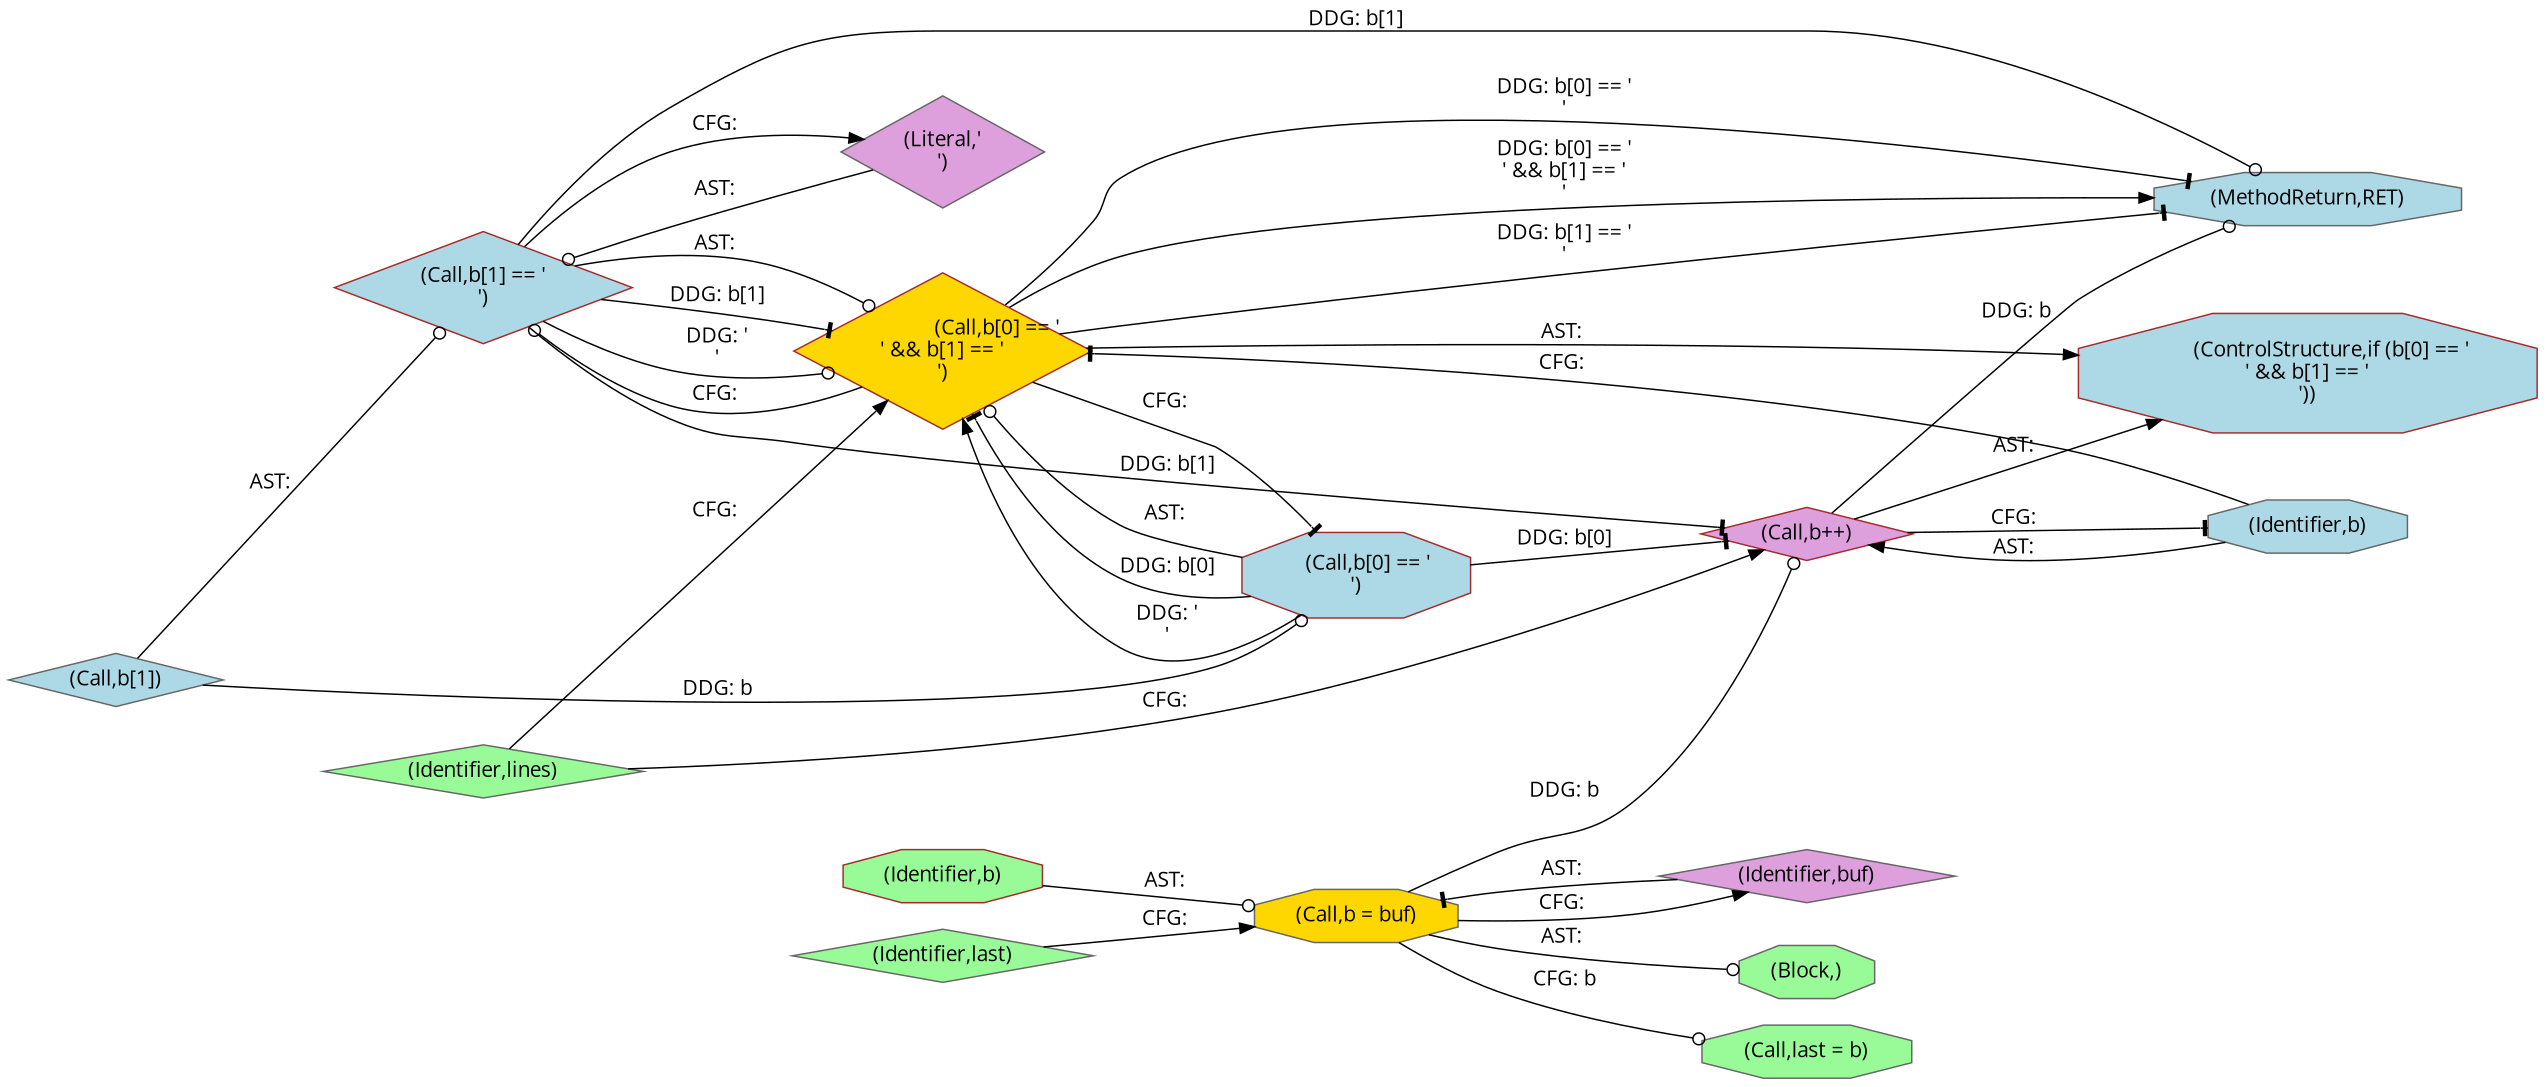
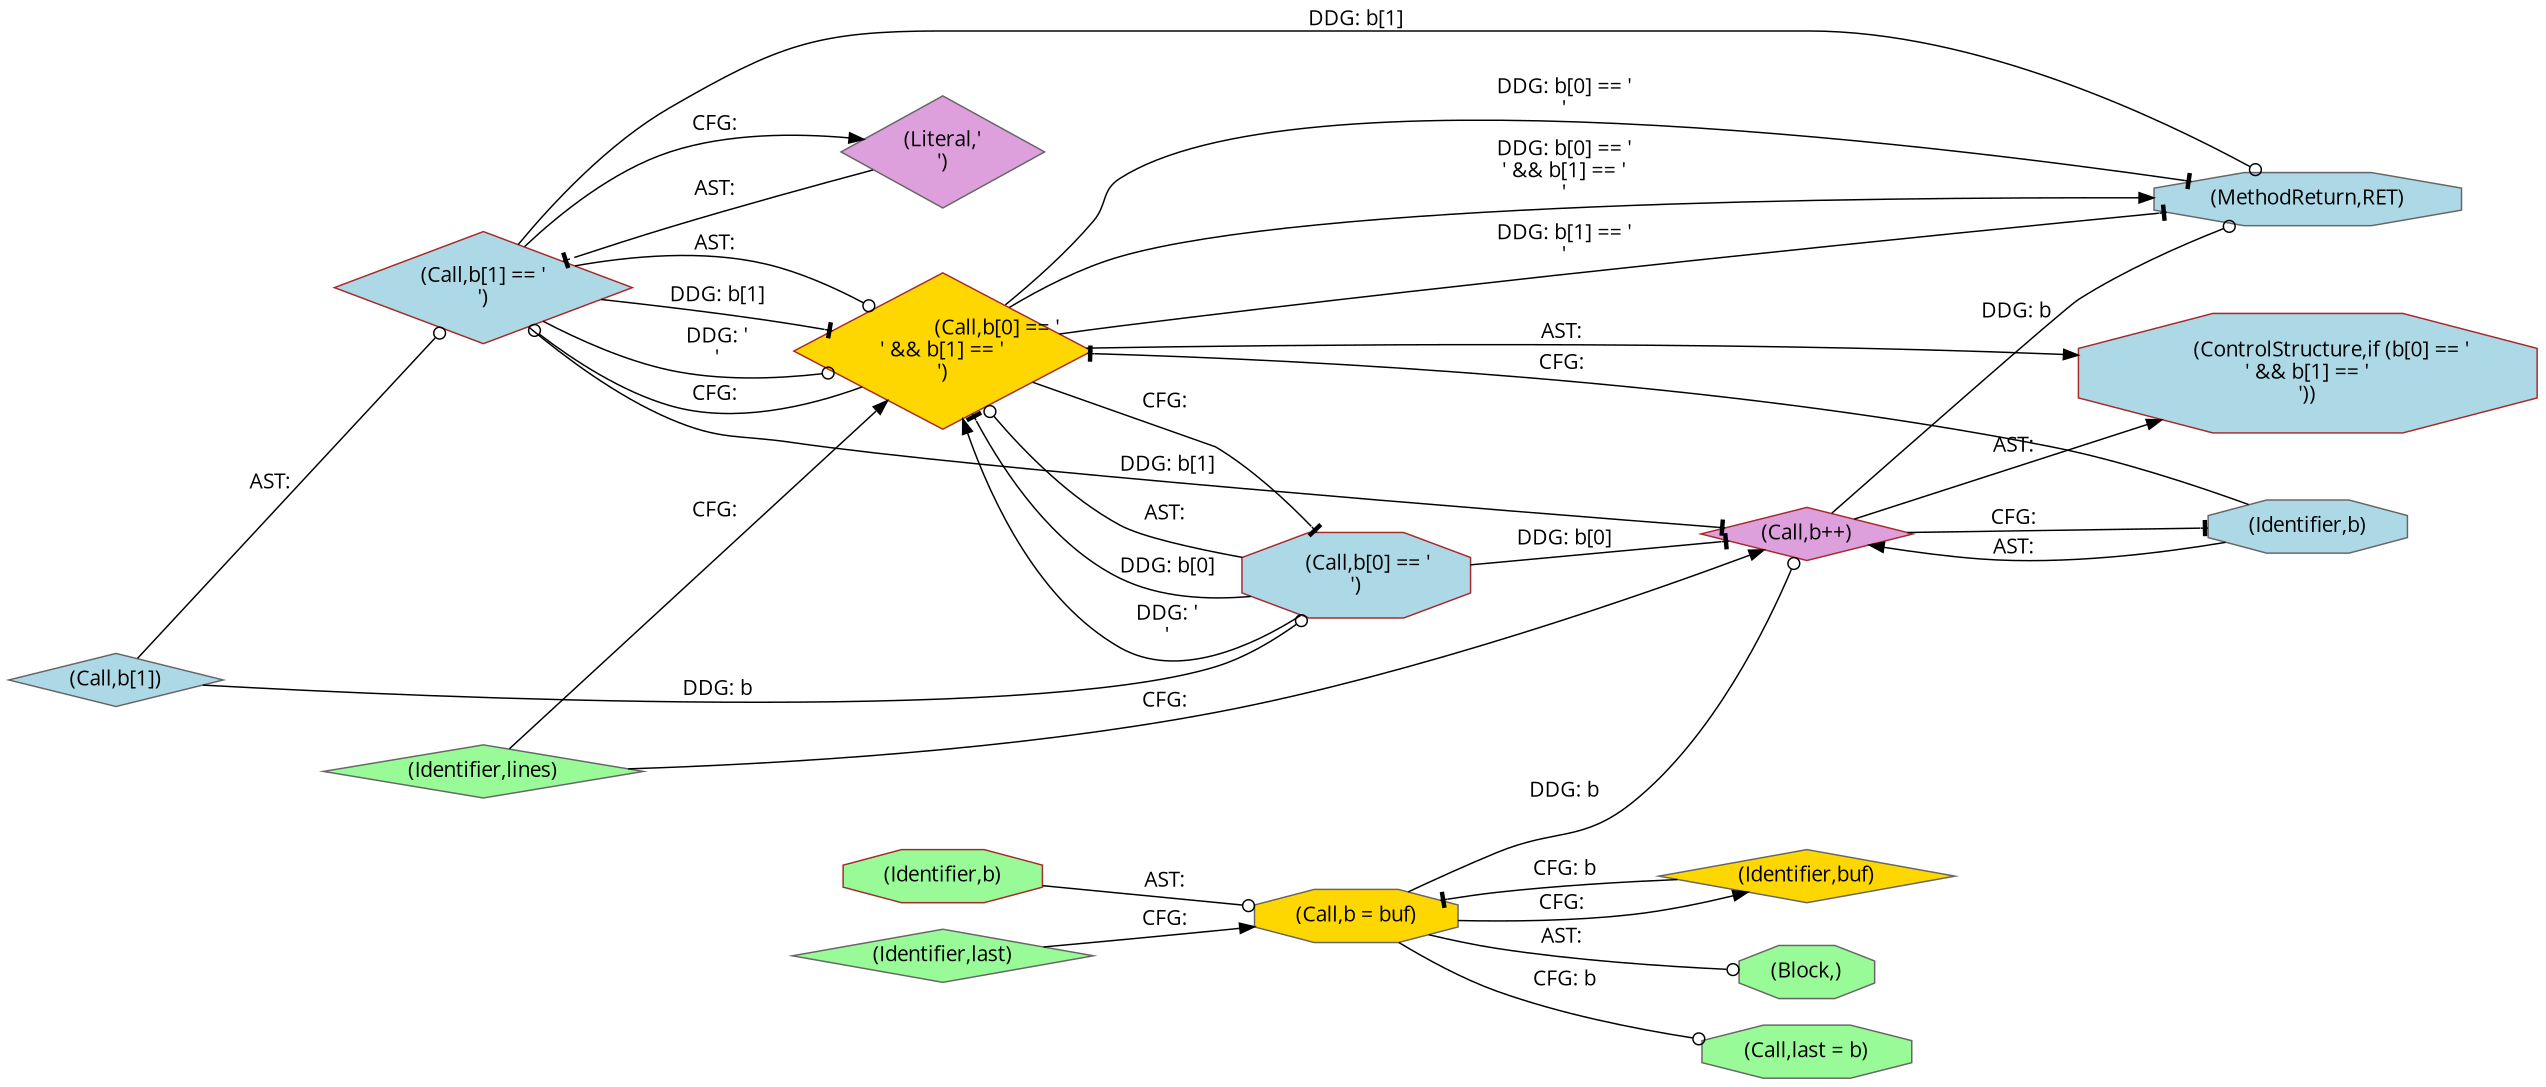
(723, 211) -> (723, 211)
(1565, 870) -> (1565, 870)
(1807, 876) -> (1807, 876)
